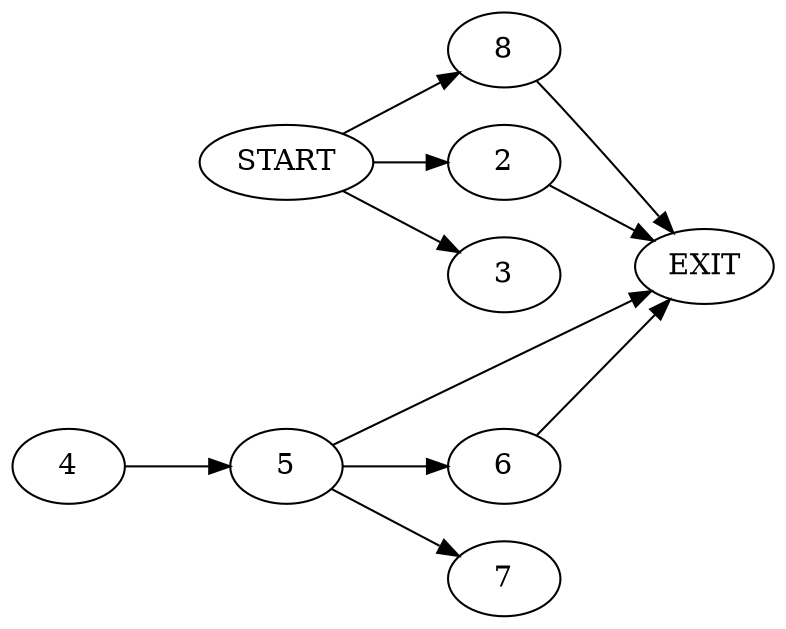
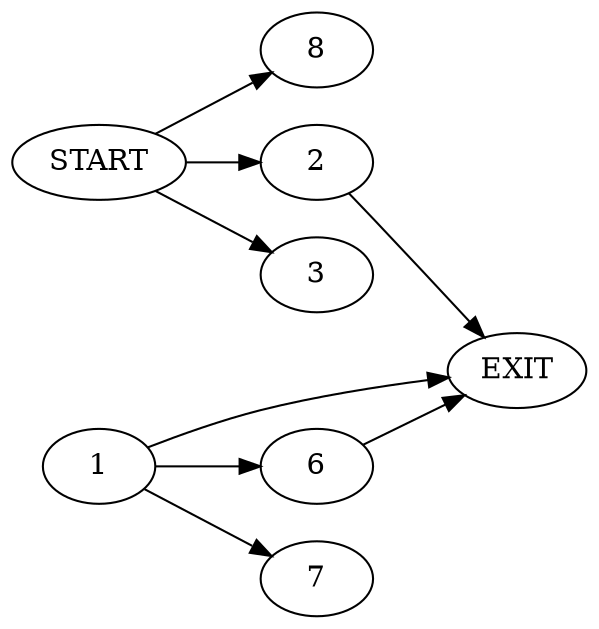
(599, 148) -> none
(69, 466) -> none
(286, 466) -> (99, 466)
